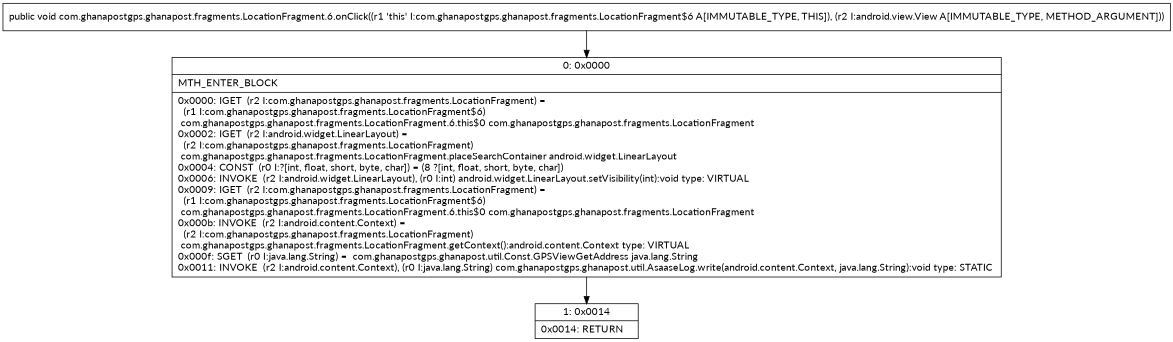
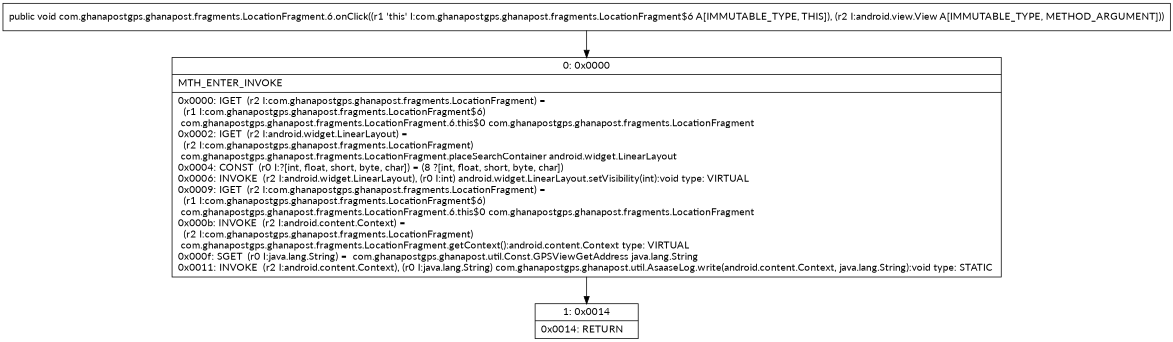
(228, 83) -> (231, 83)
